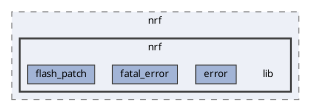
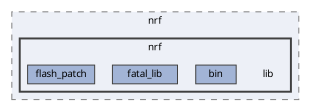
(145, 74) -> (145, 74)
(216, 74) -> (216, 74)
